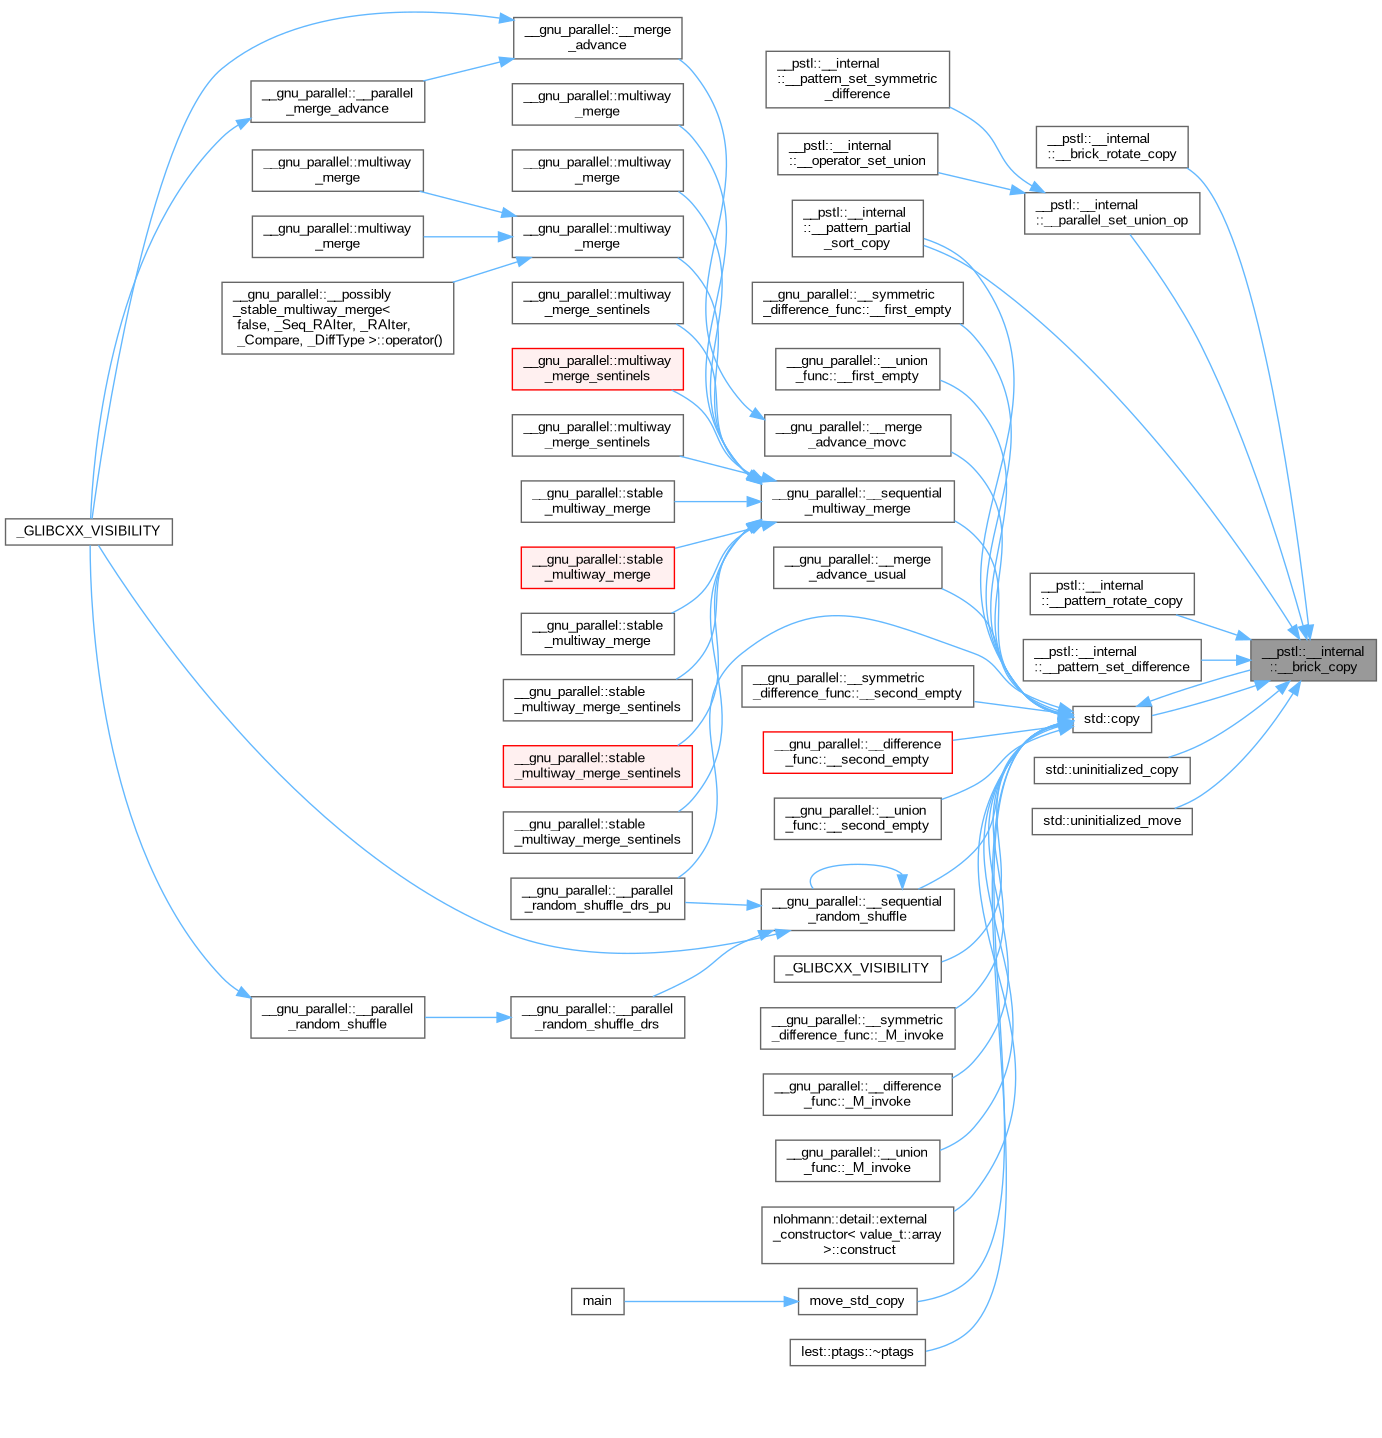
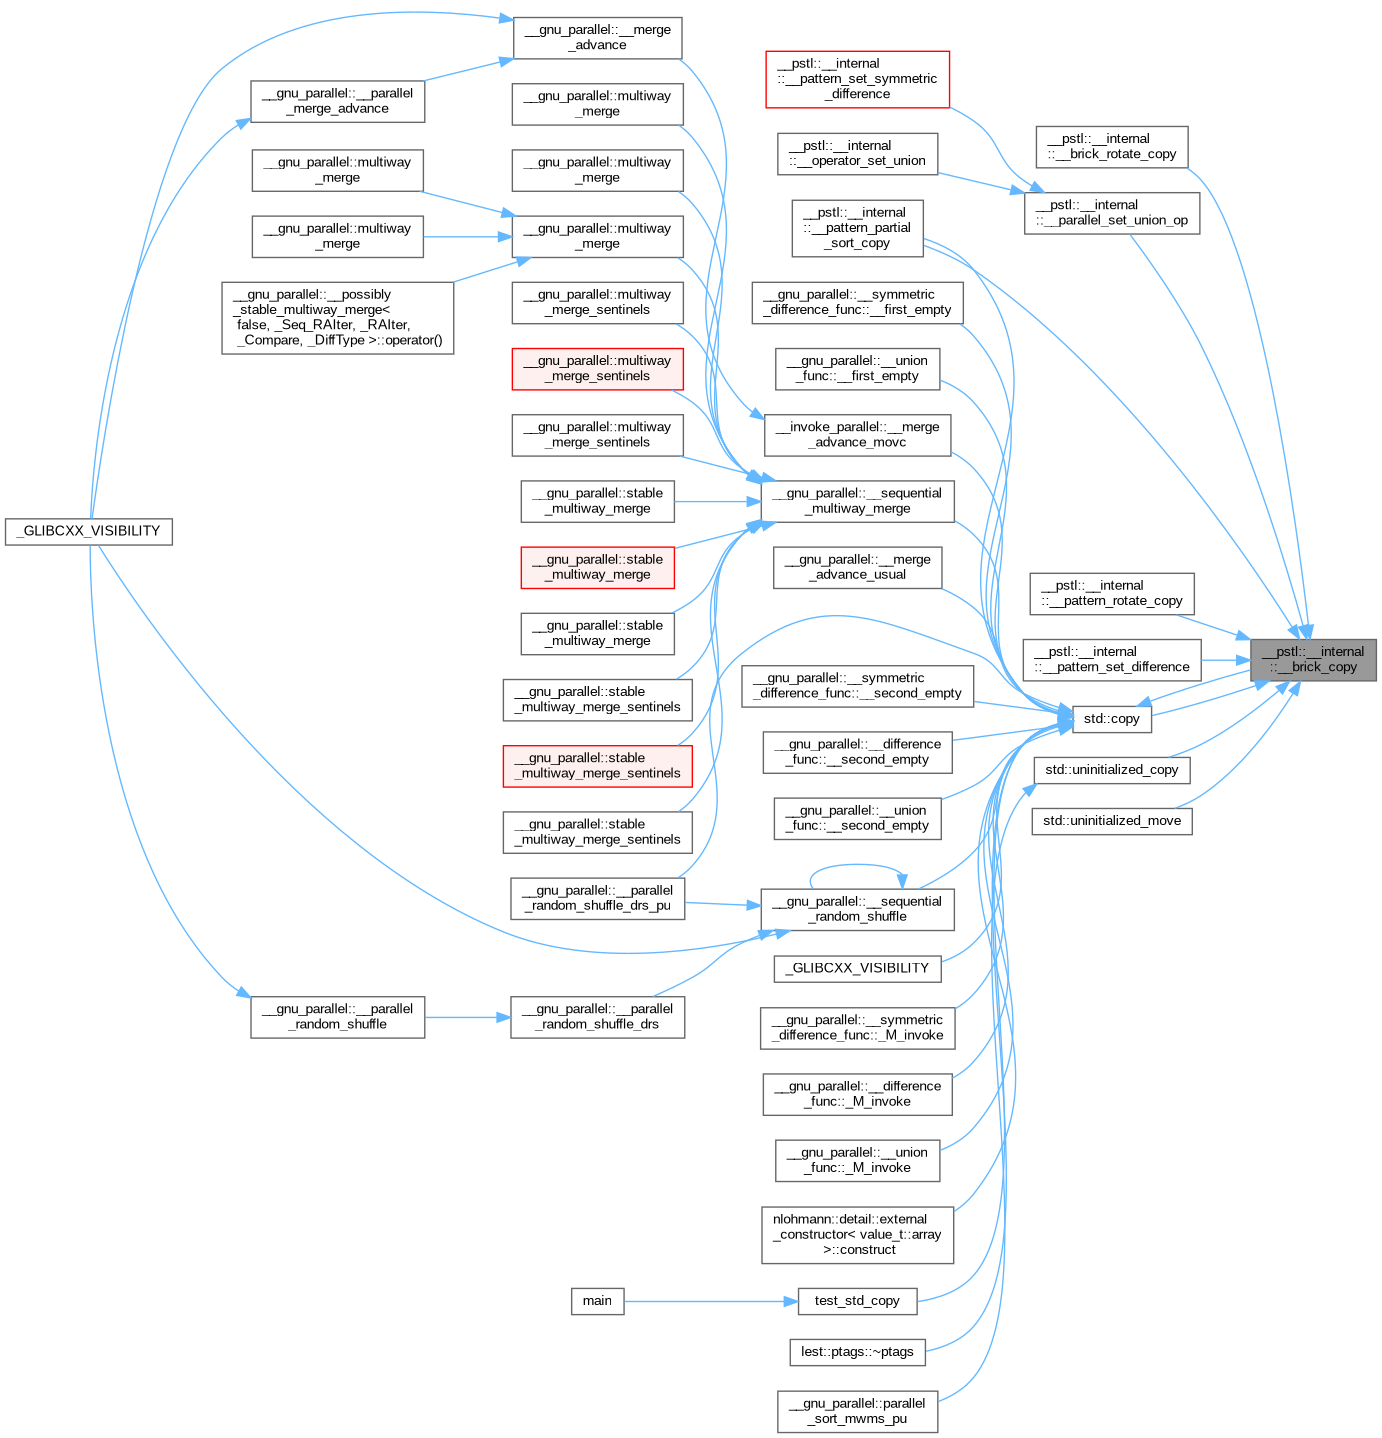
(858, 80) -> (858, 80)
(858, 435) -> (858, 435)
(858, 753) -> (858, 753)
(858, 1302) -> (858, 1302)
none -> (858, 1412)
